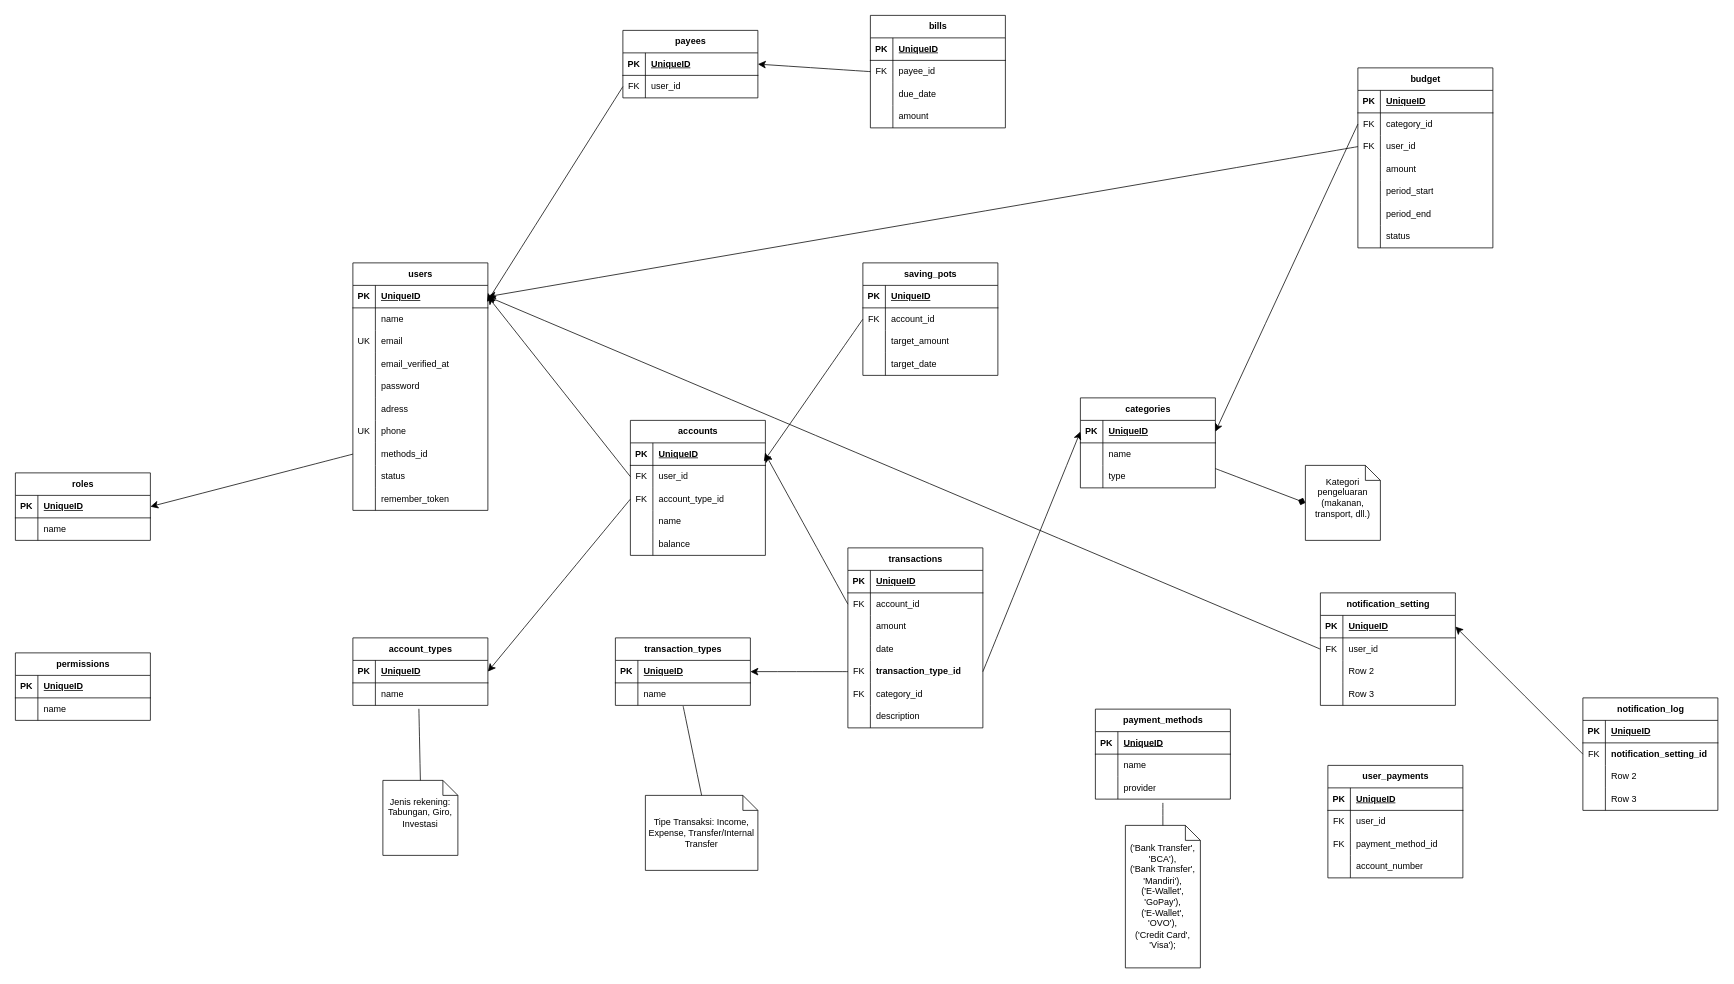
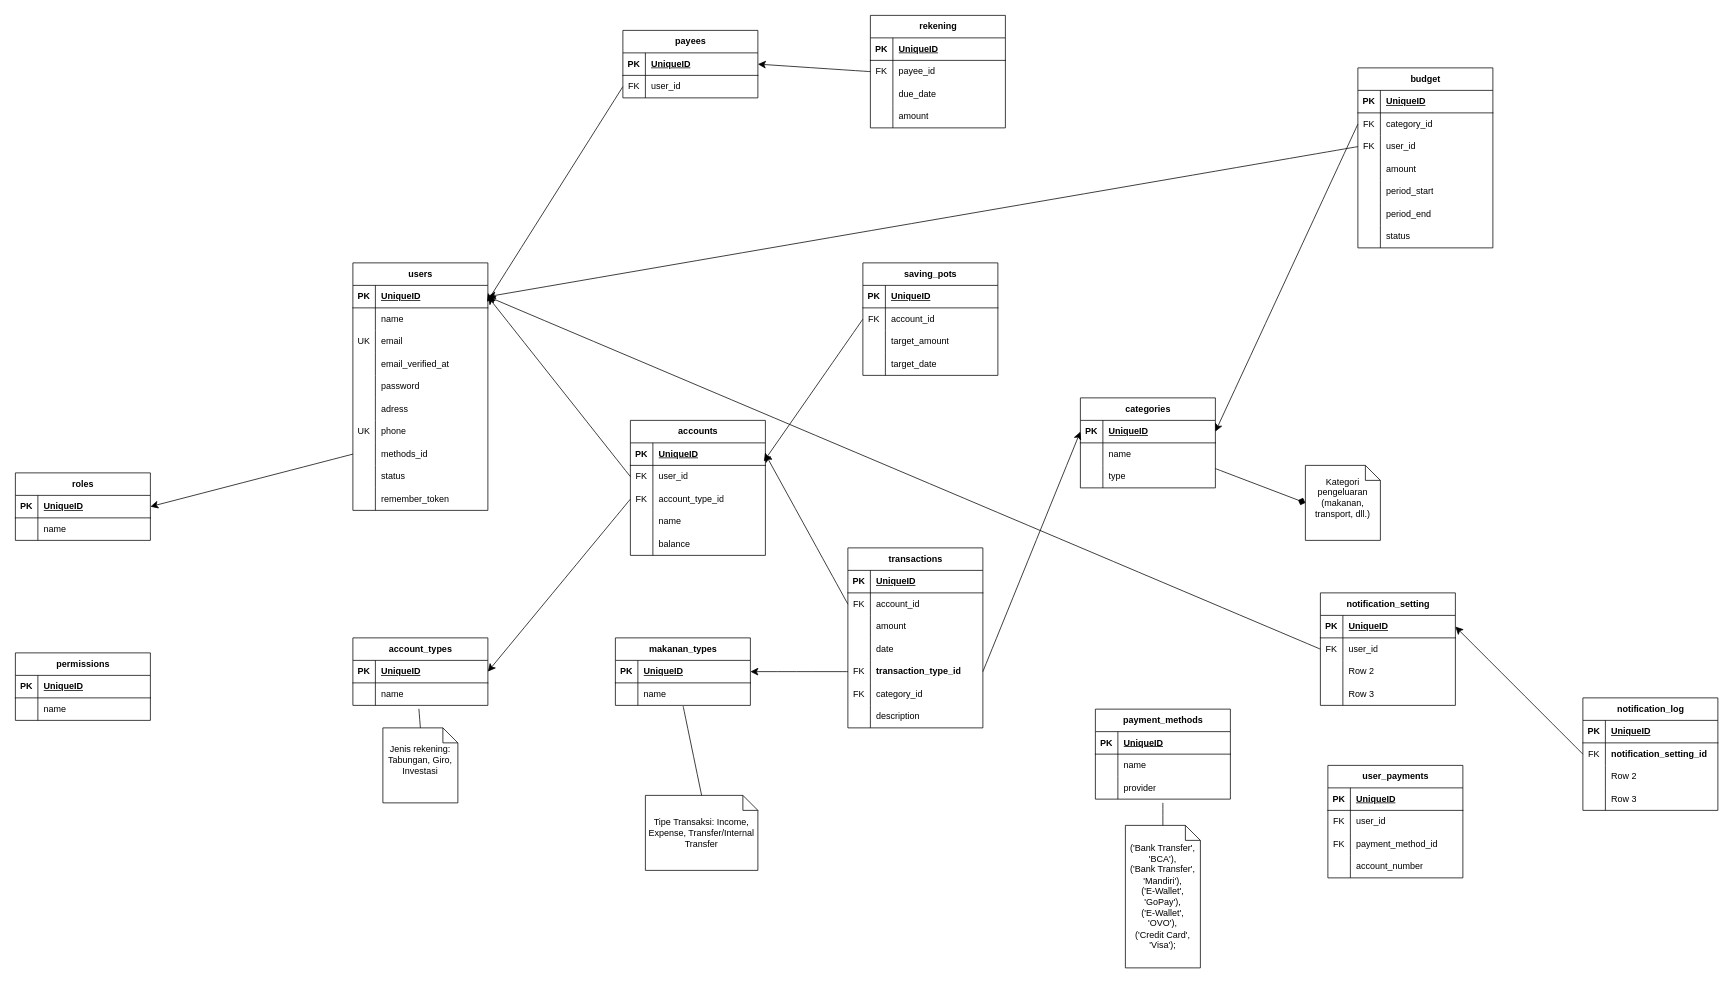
(938, 27) -> (938, 27)
(683, 649) -> (683, 649)
(420, 818) -> (420, 765)
